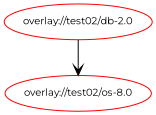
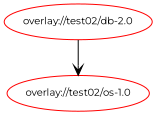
(78, 93) -> (78, 93)
